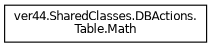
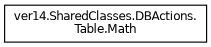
(106, 24) -> (106, 24)
